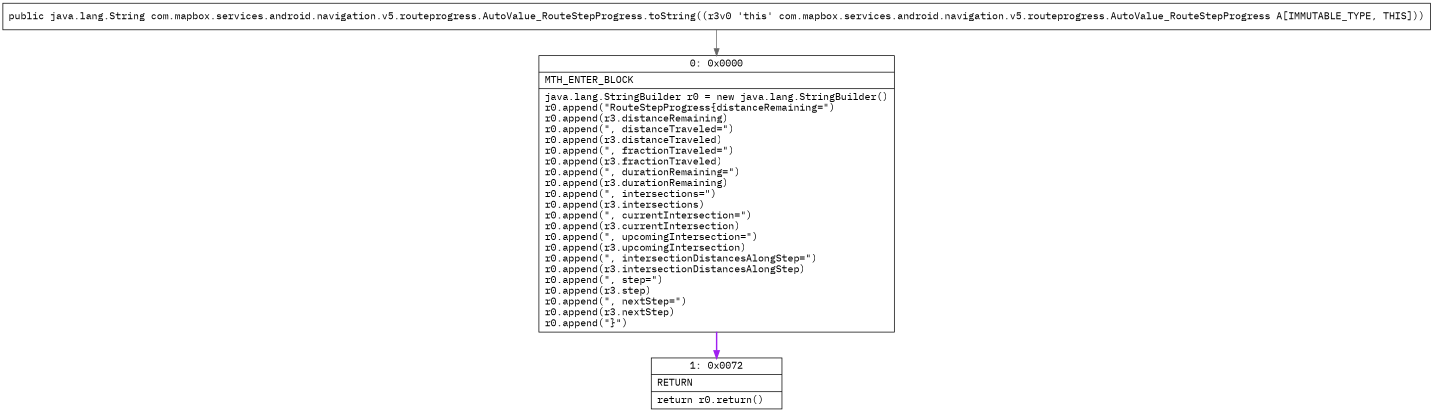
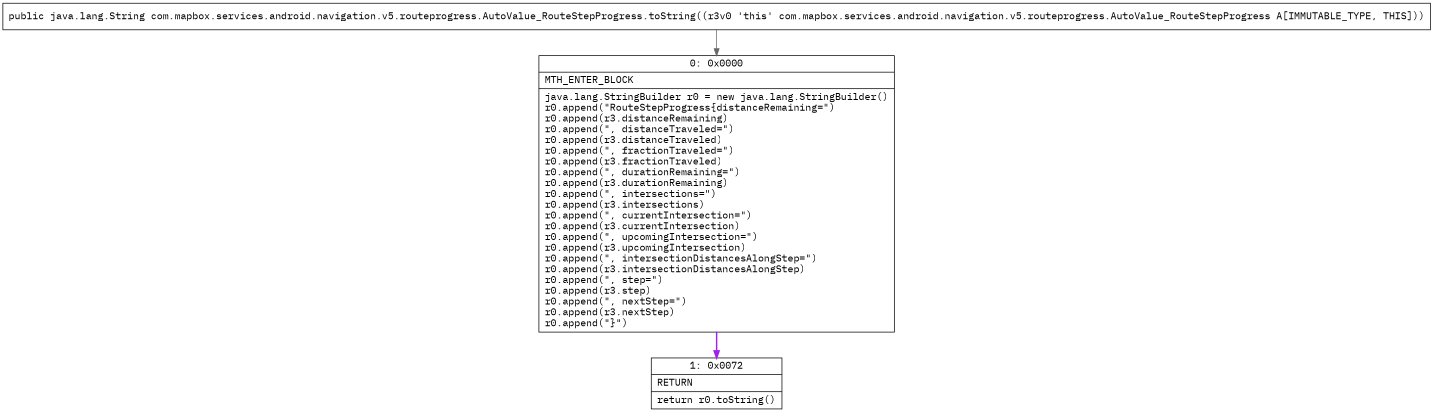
(711, 400) -> (717, 400)
